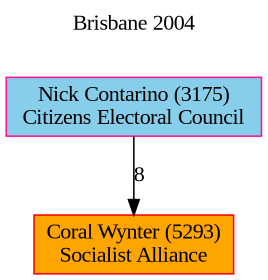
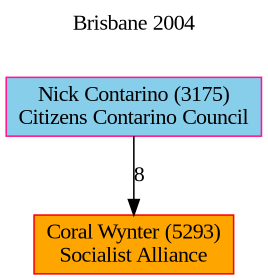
(134, 107) -> (134, 107)
